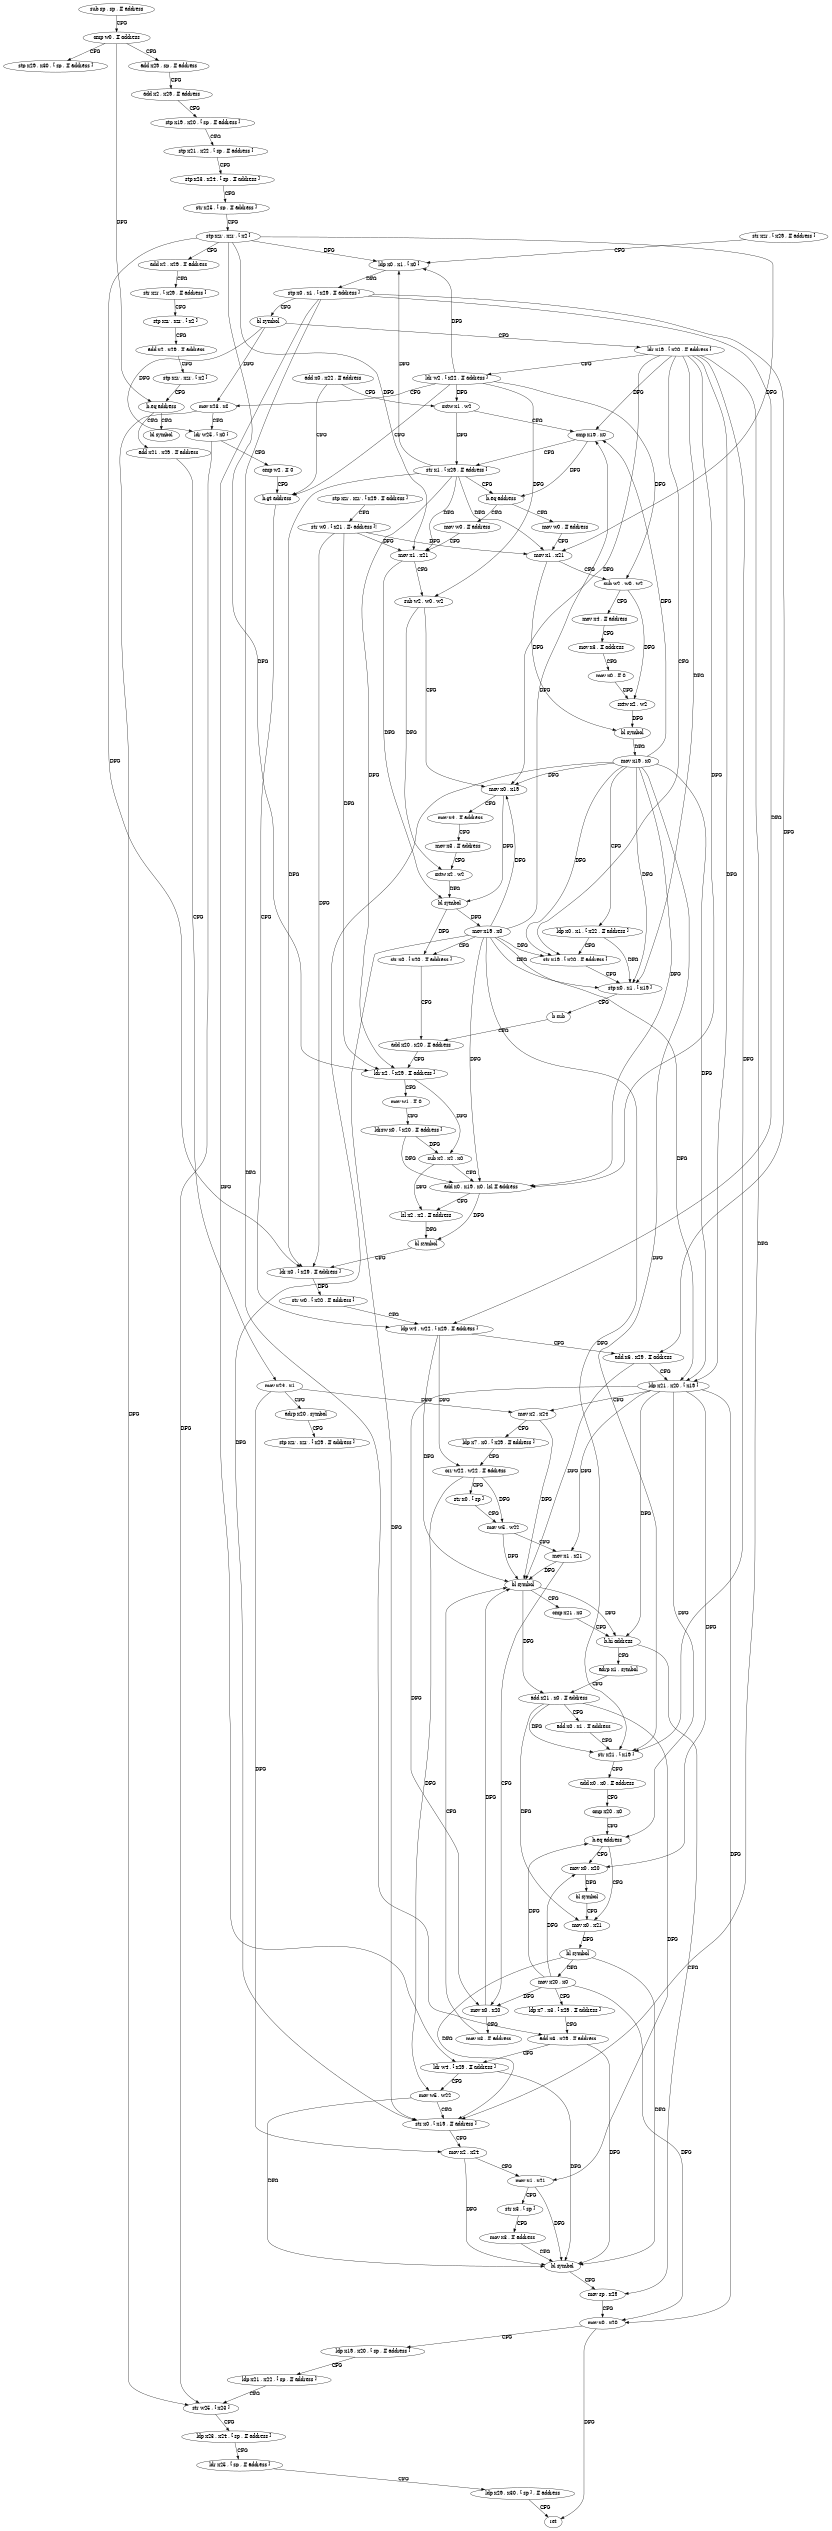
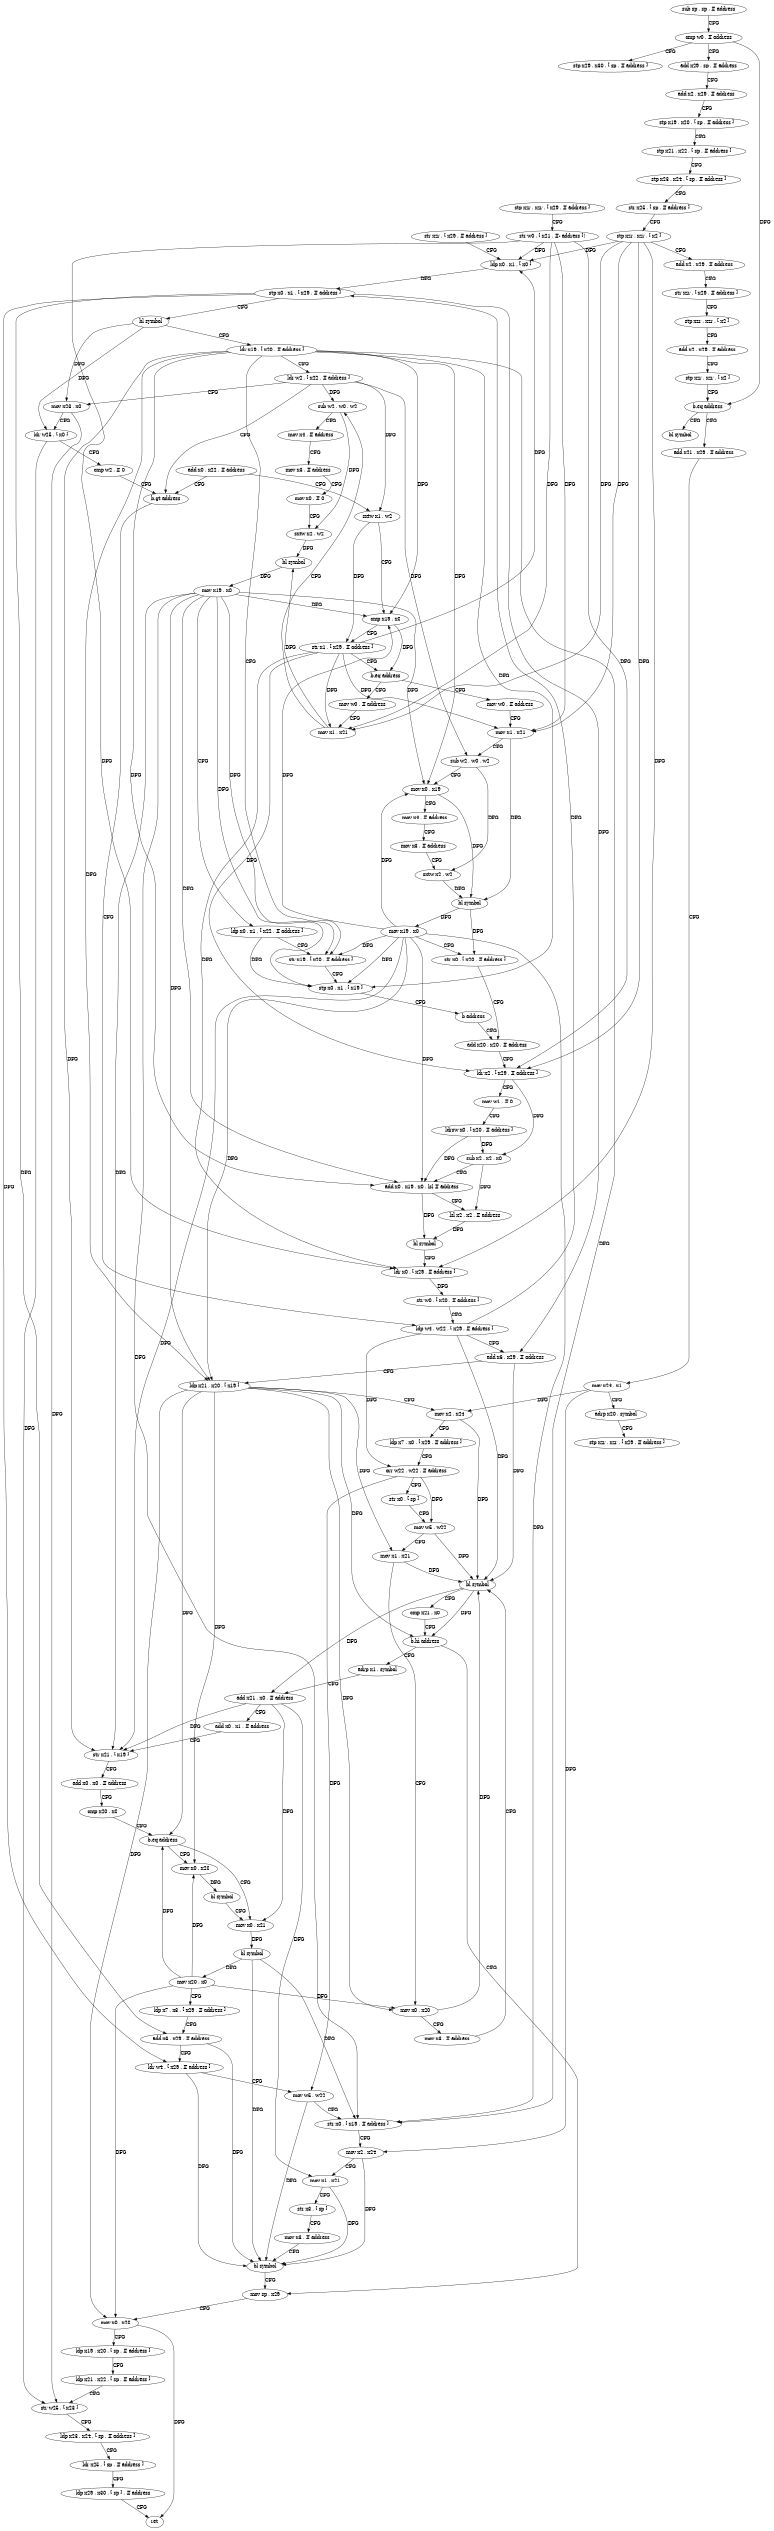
(451, 314) -> (532, 250)
(771, 733) -> (567, 763)
(559, 1017) -> (473, 1017)
